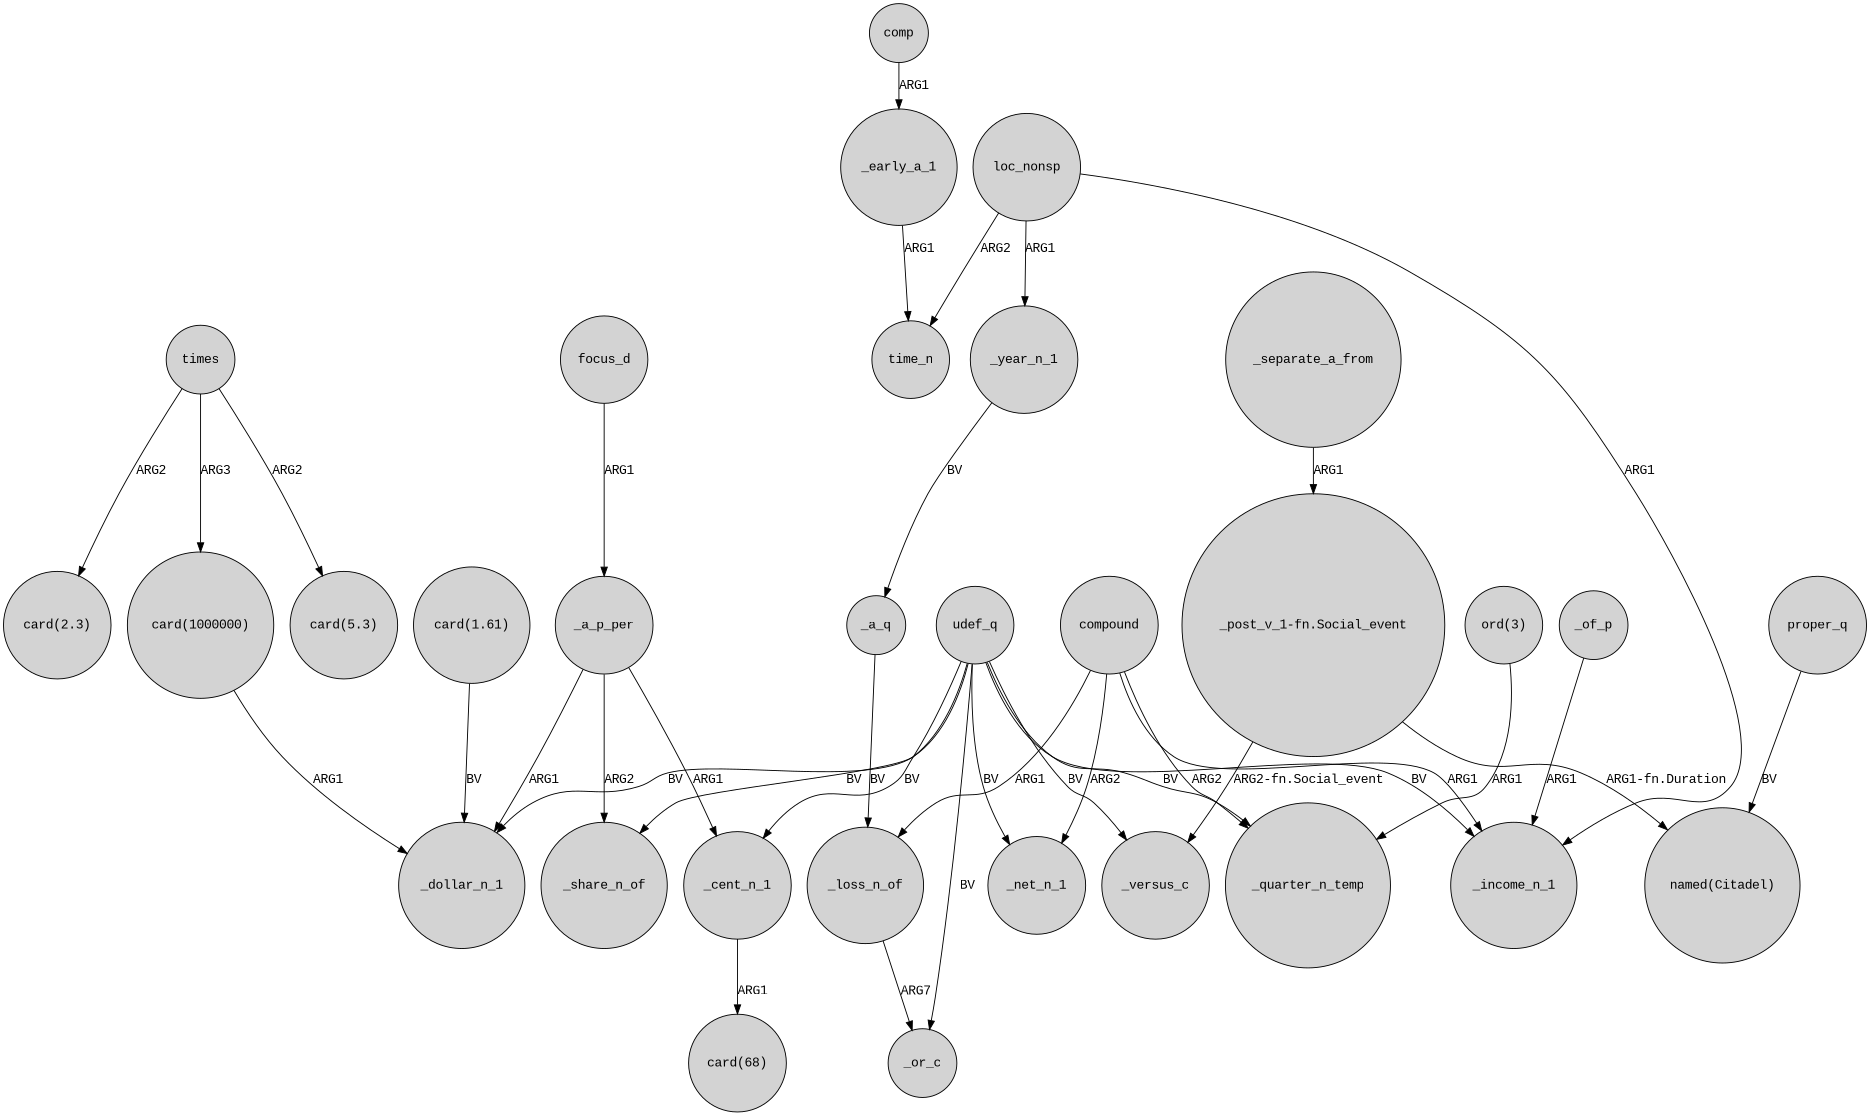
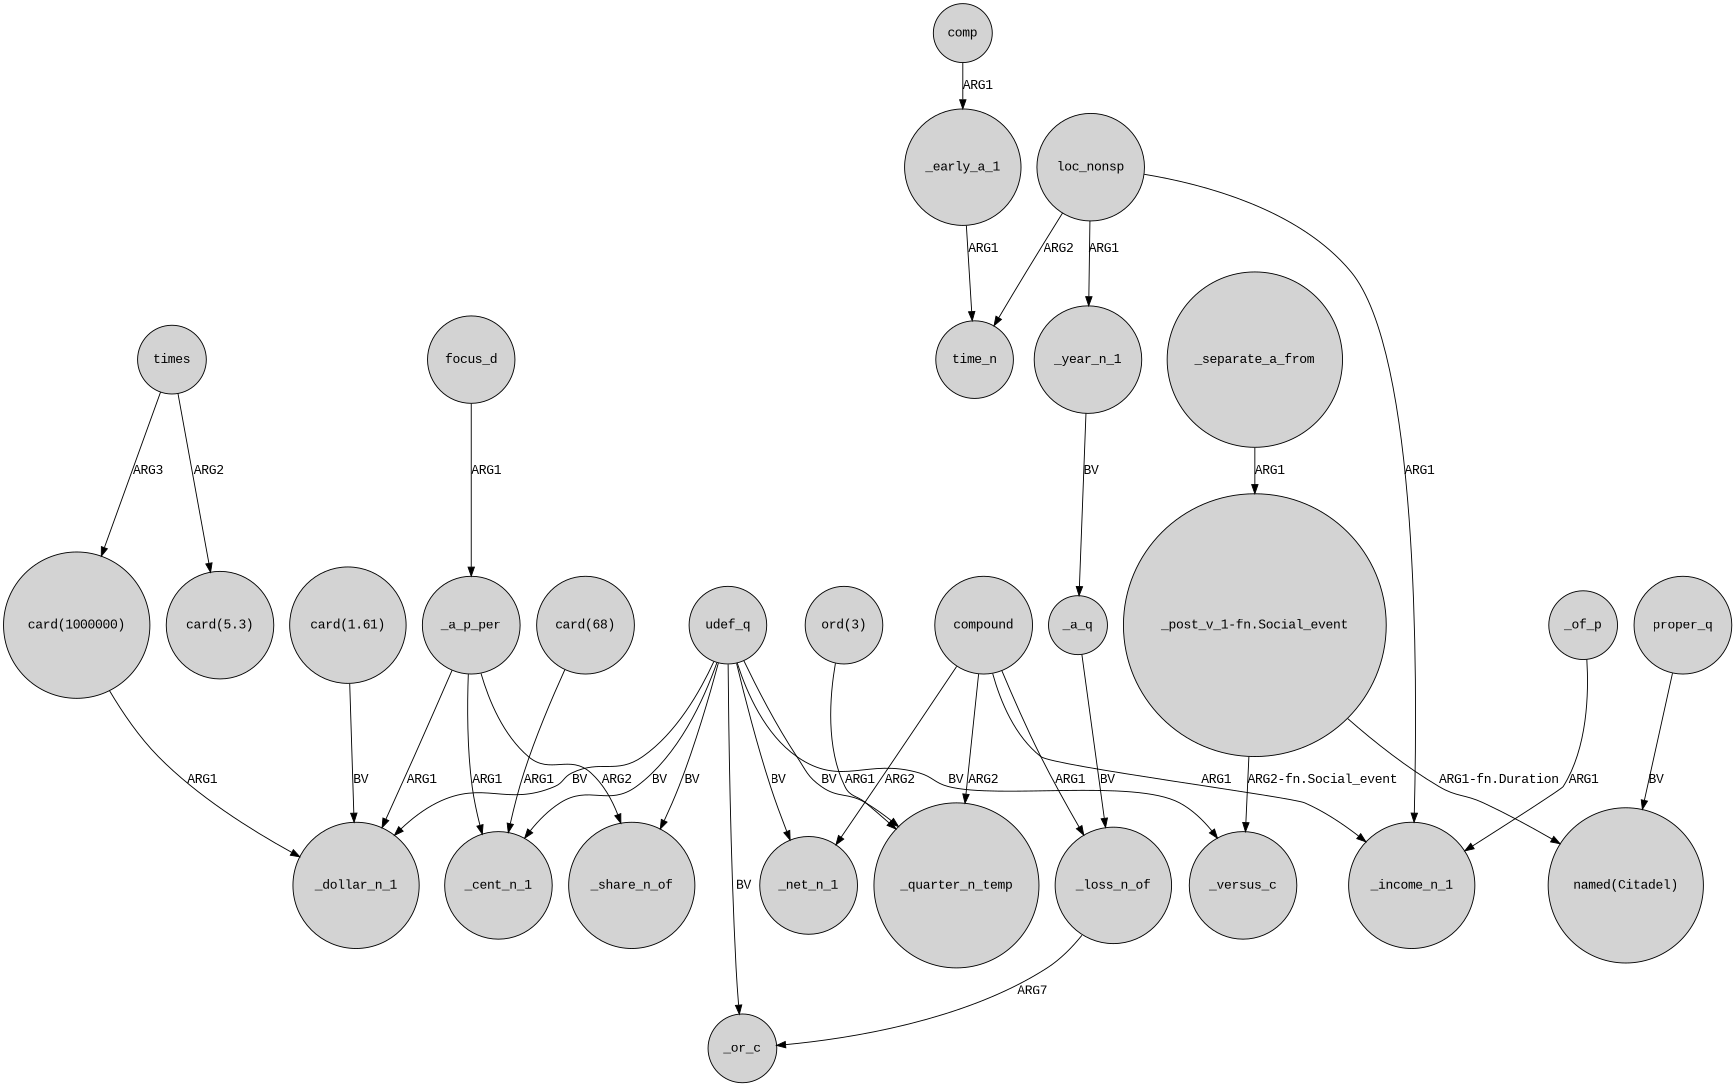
(57, 625) -> none
(1169, 771) -> none
(737, 972) -> (533, 745)
